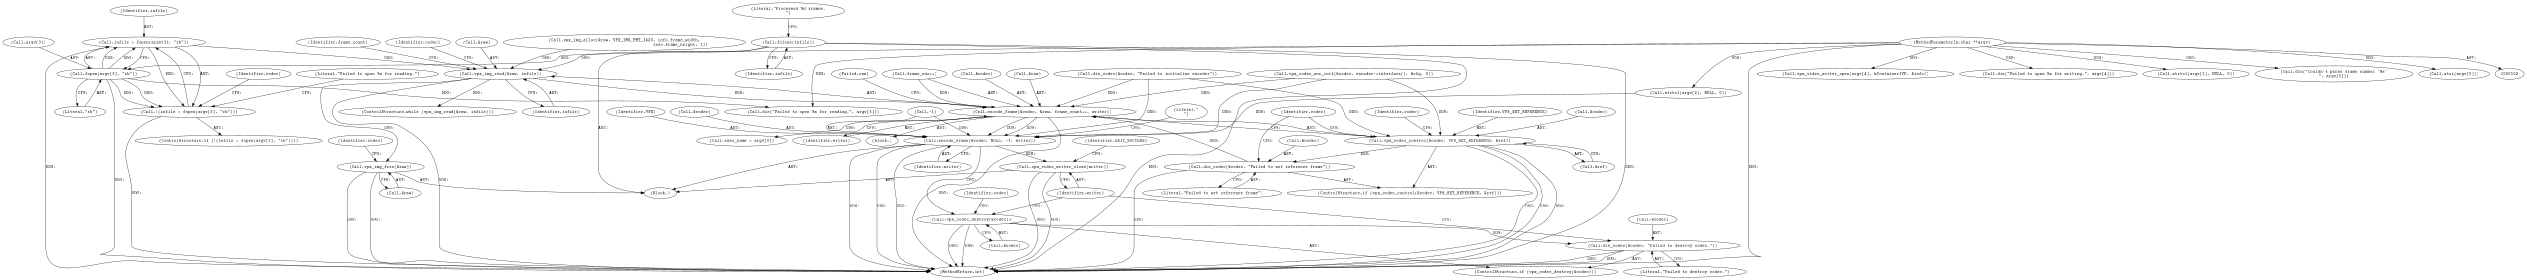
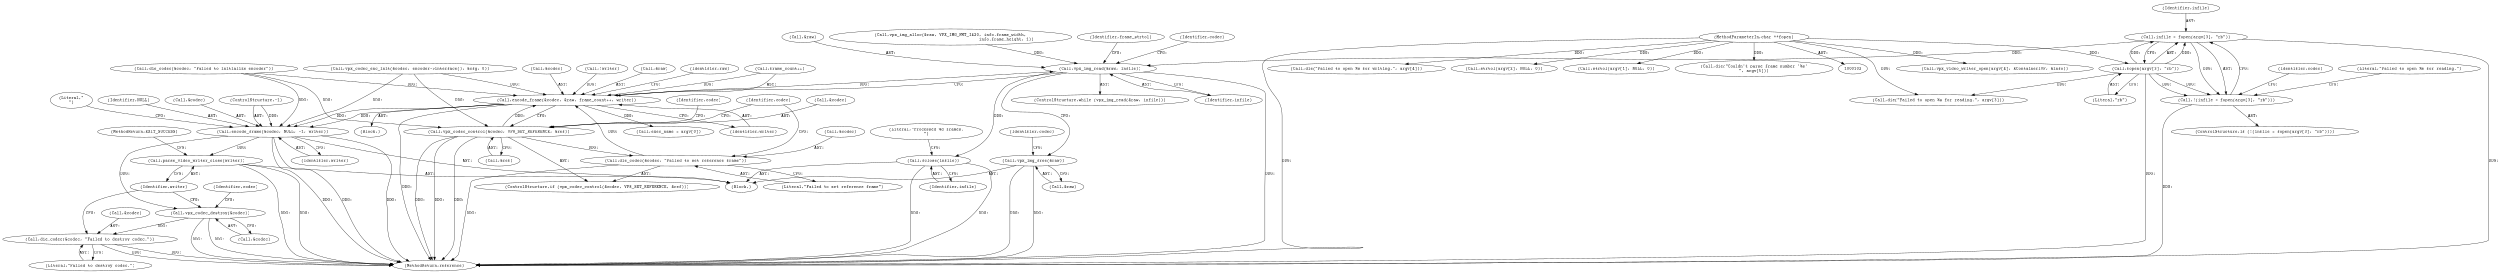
(29, 42) -> none
(338, 42) -> (1121, 37)
(1952, 42) -> (1754, 37)
(654, 52) -> (996, 102)
none -> (602, 69)
(854, 74) -> (710, 69)
(915, 74) -> (780, 69)
(2454, 74) -> none
(479, 93) -> (1106, 84)
(741, 93) -> (960, 84)
(873, 93) -> (866, 84)
(1332, 99) -> none
(636, 112) -> (129, 100)
(926, 112) -> (256, 100)
(1510, 112) -> none
(391, 128) -> (1067, 116)
(1313, 128) -> (522, 116)
(1116, 141) -> (144, 132)
(1581, 154) -> (509, 148)
(1597, 154) -> (495, 148)
(1063, 167) -> (196, 161)
(973, 180) -> (127, 174)
(962, 272) -> (435, 266)
(1536, 272) -> none
